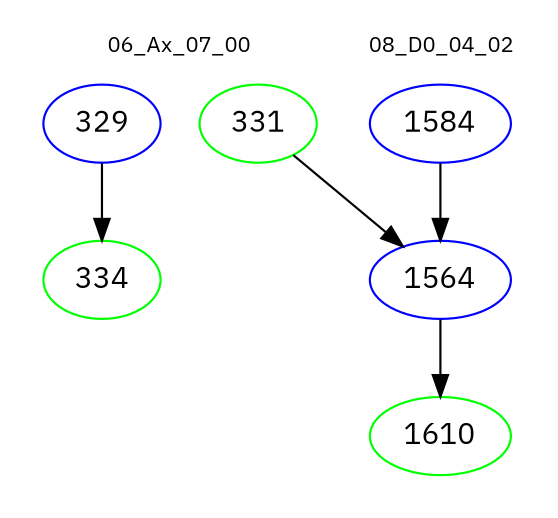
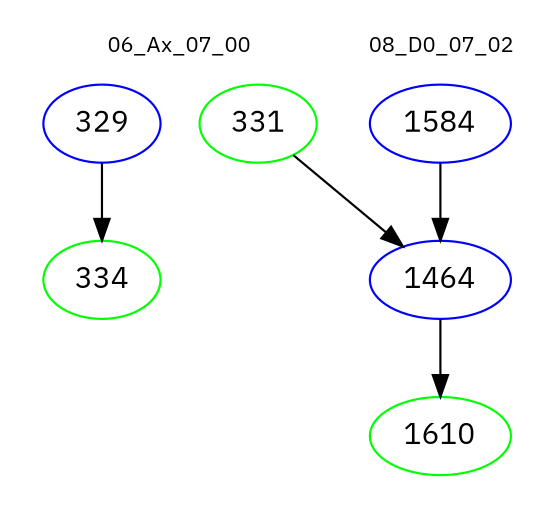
(441, 47) -> (441, 47)
(440, 280) -> (440, 280)
